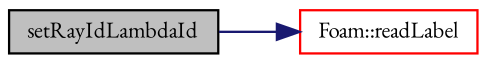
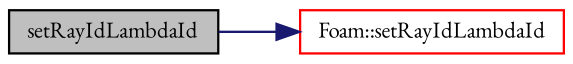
(389, 32) -> (432, 32)
